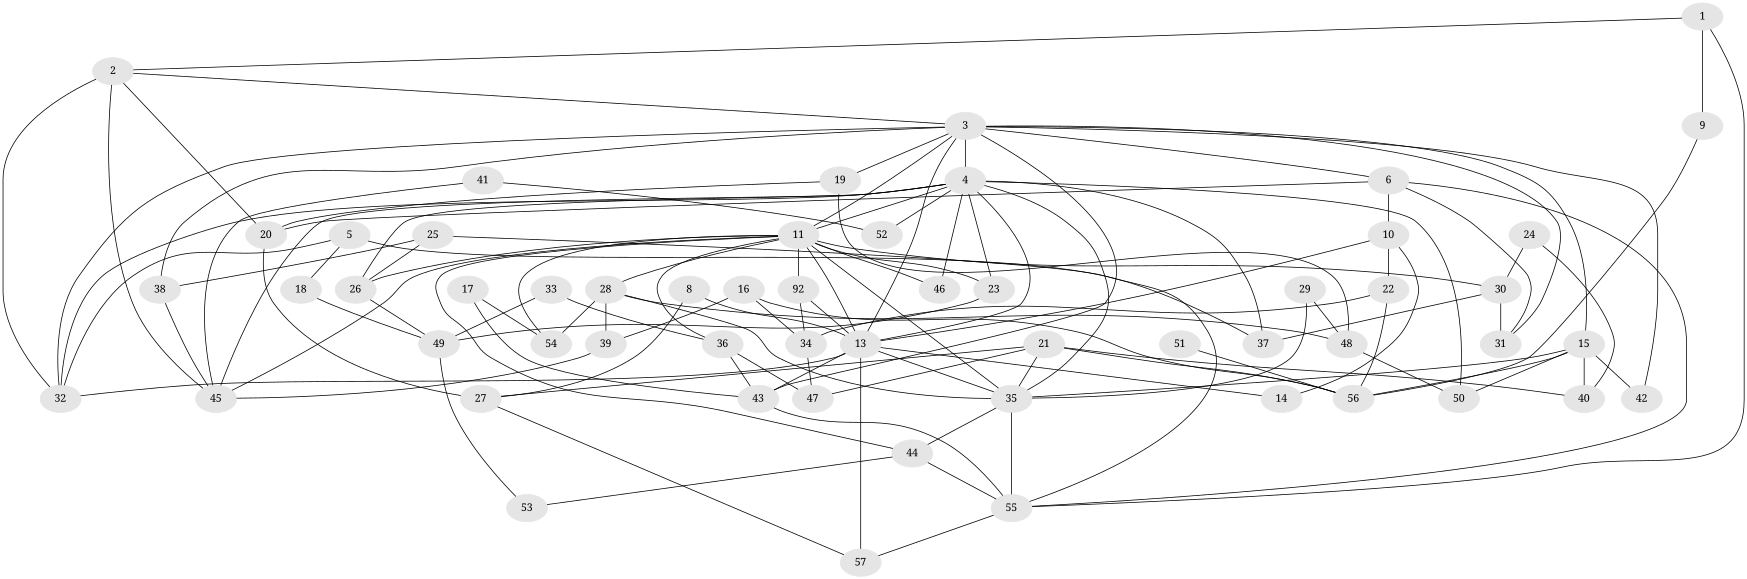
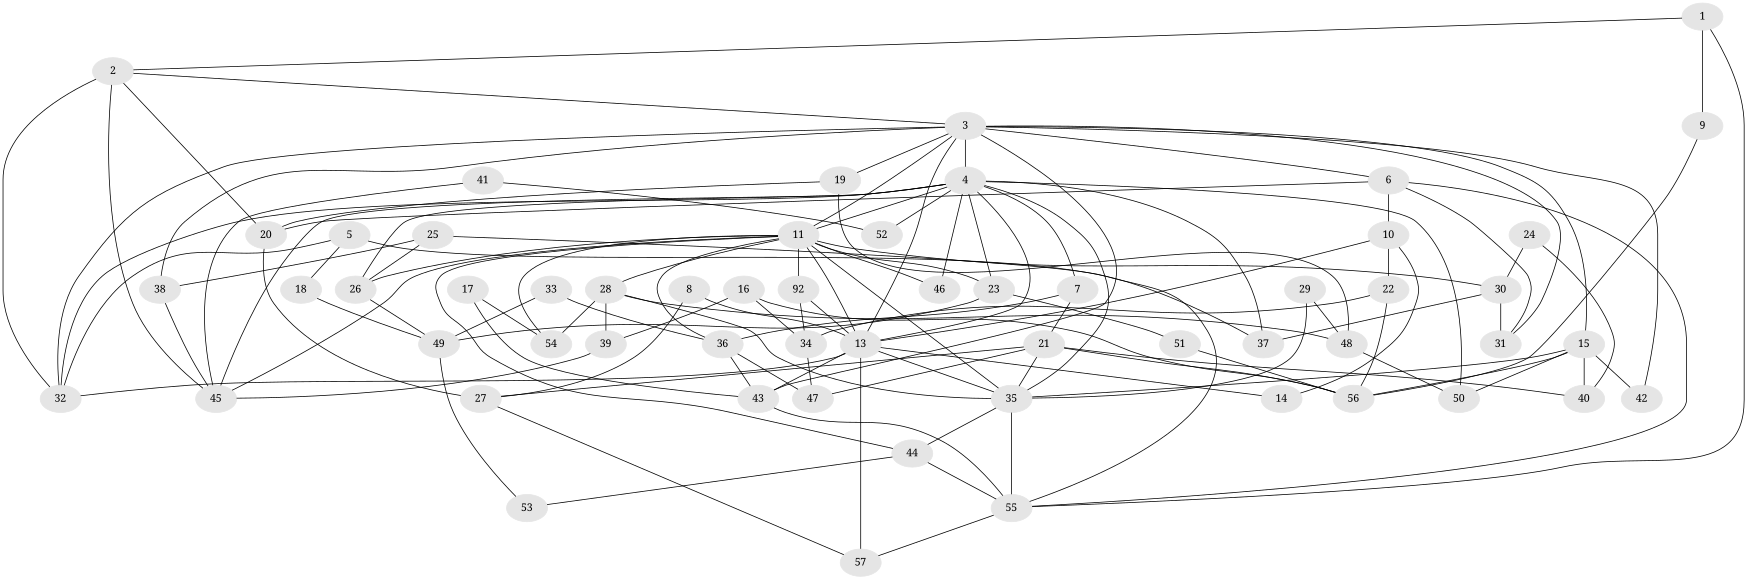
none -> (1078, 290)
none -> (1115, 321)
